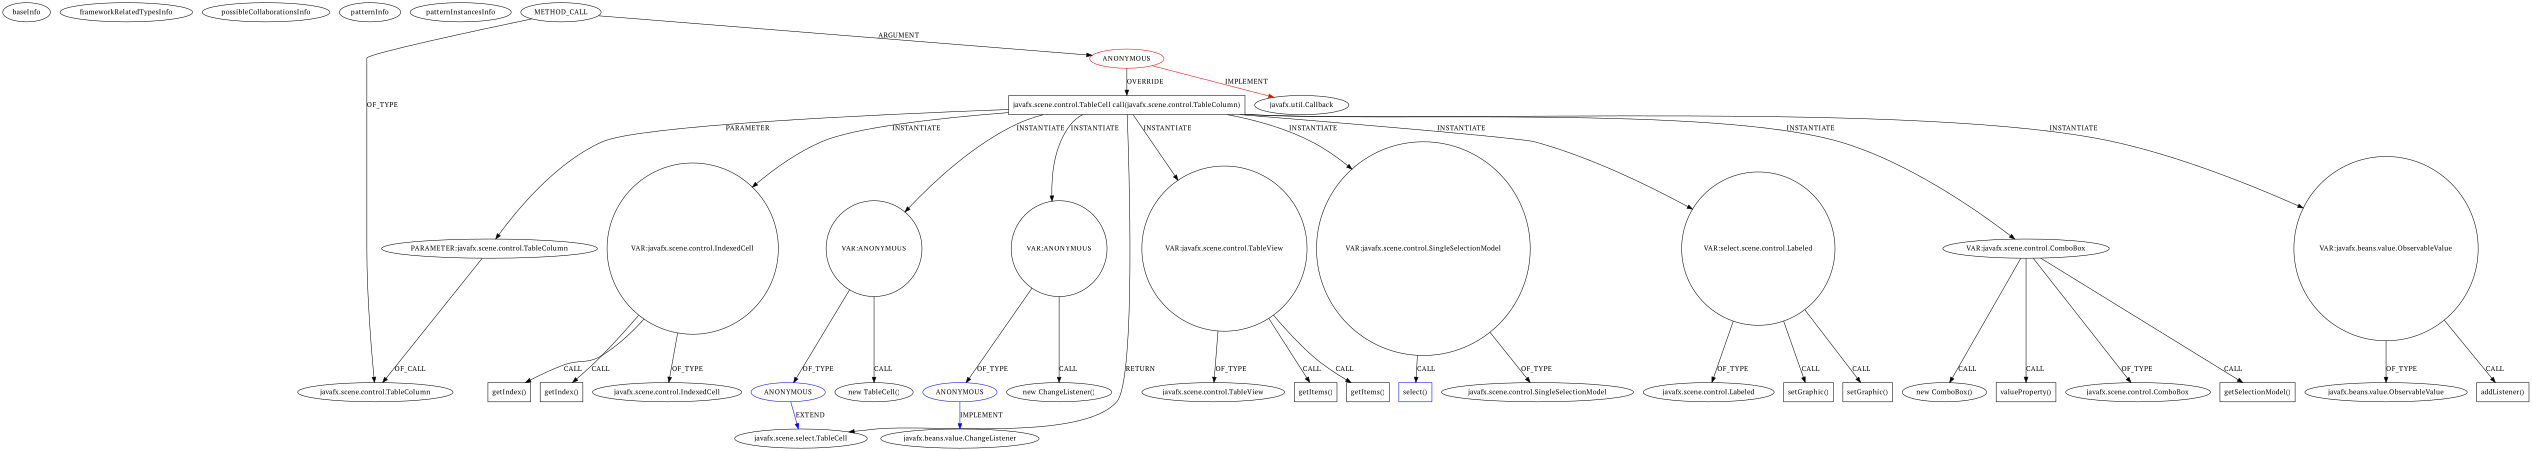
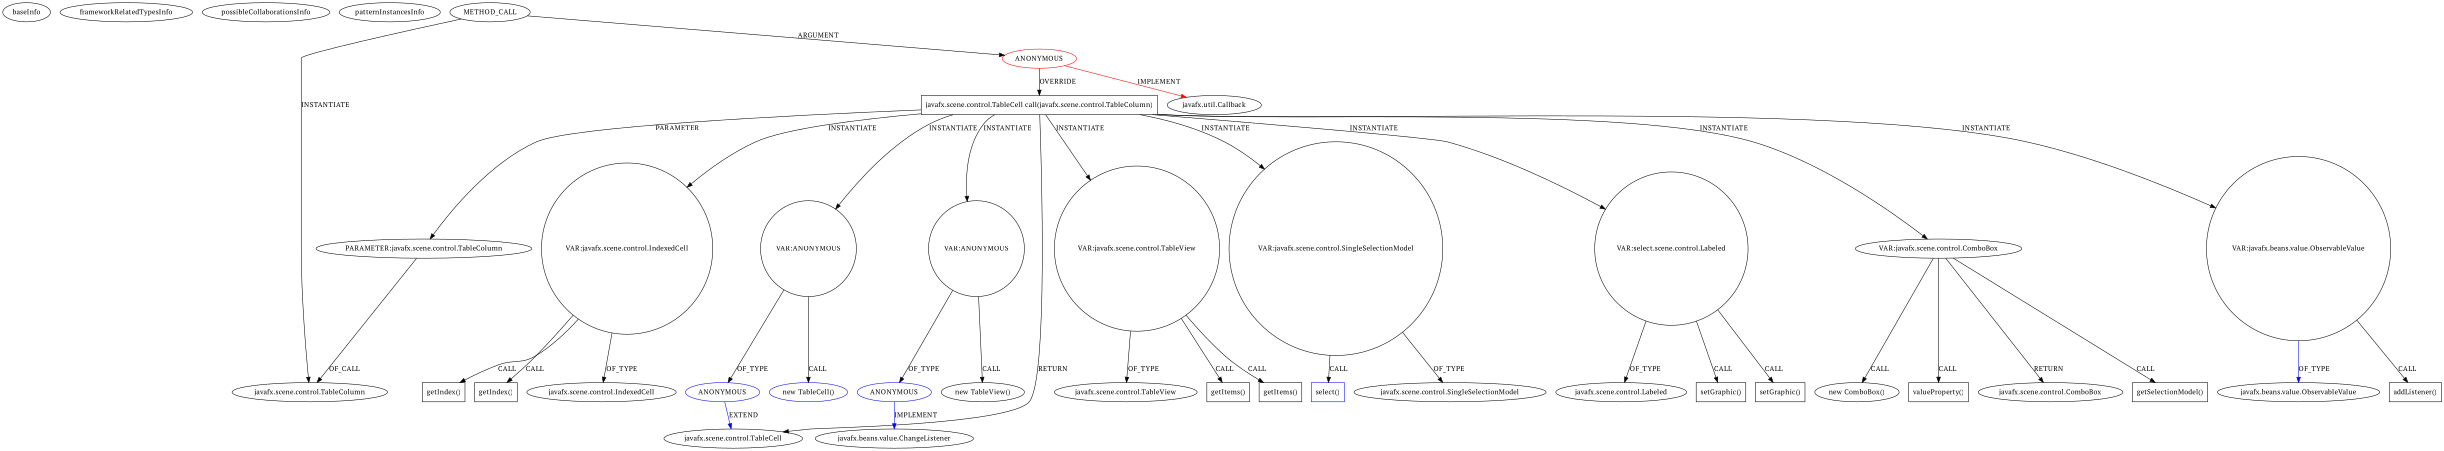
(370, 12) -> none
(383, 105) -> (326, 105)
(2386, 359) -> (2299, 359)
(2137, 369) -> (2049, 369)
(874, 392) -> (808, 392)
(1059, 392) -> (983, 392)
(801, 439) -> (733, 439)
